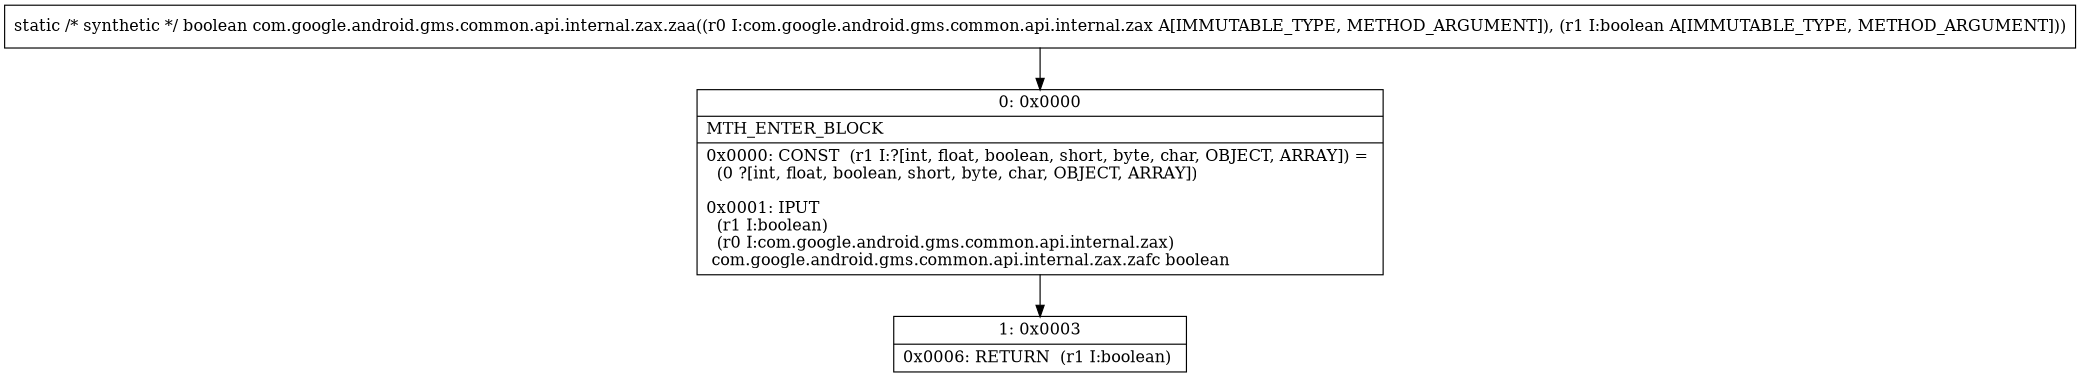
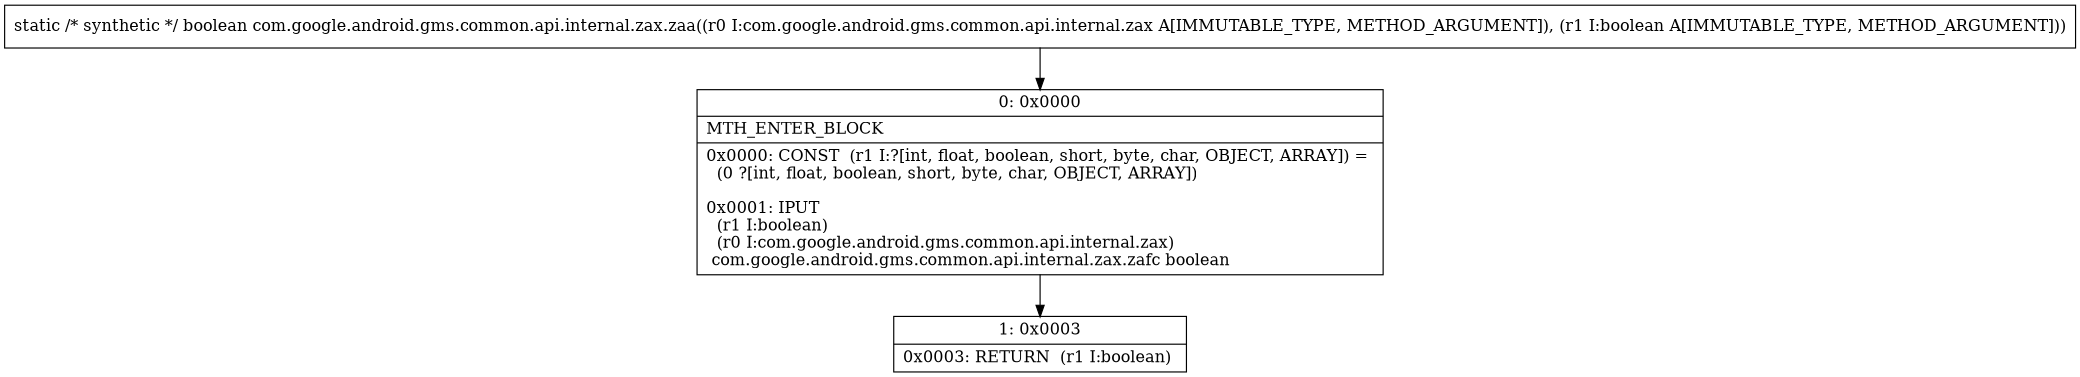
(1040, 357) -> (1040, 357)
